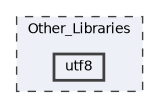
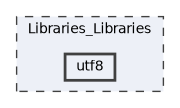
(80, 30) -> (90, 30)
